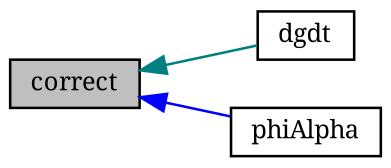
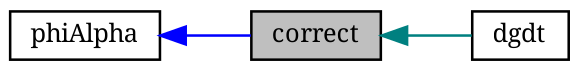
(198, 110) -> (219, 36)
